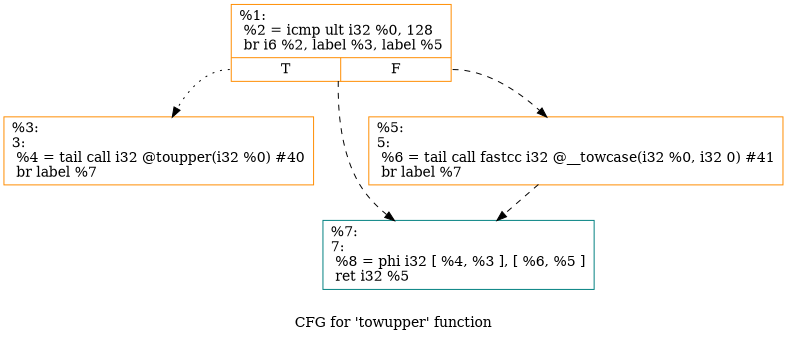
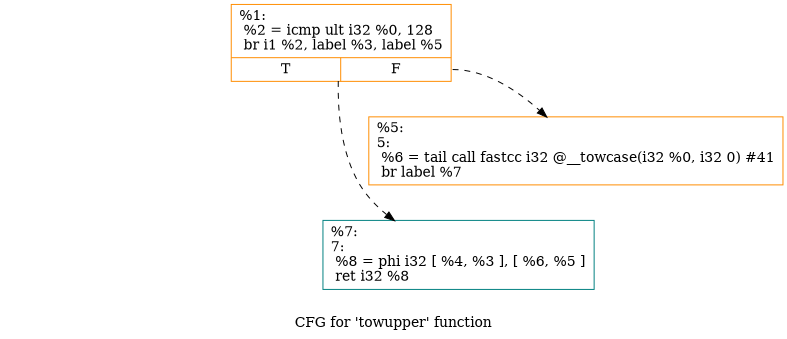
(341, 45) -> (341, 45)
(159, 151) -> none
(521, 199) -> none
(370, 277) -> (370, 277)
